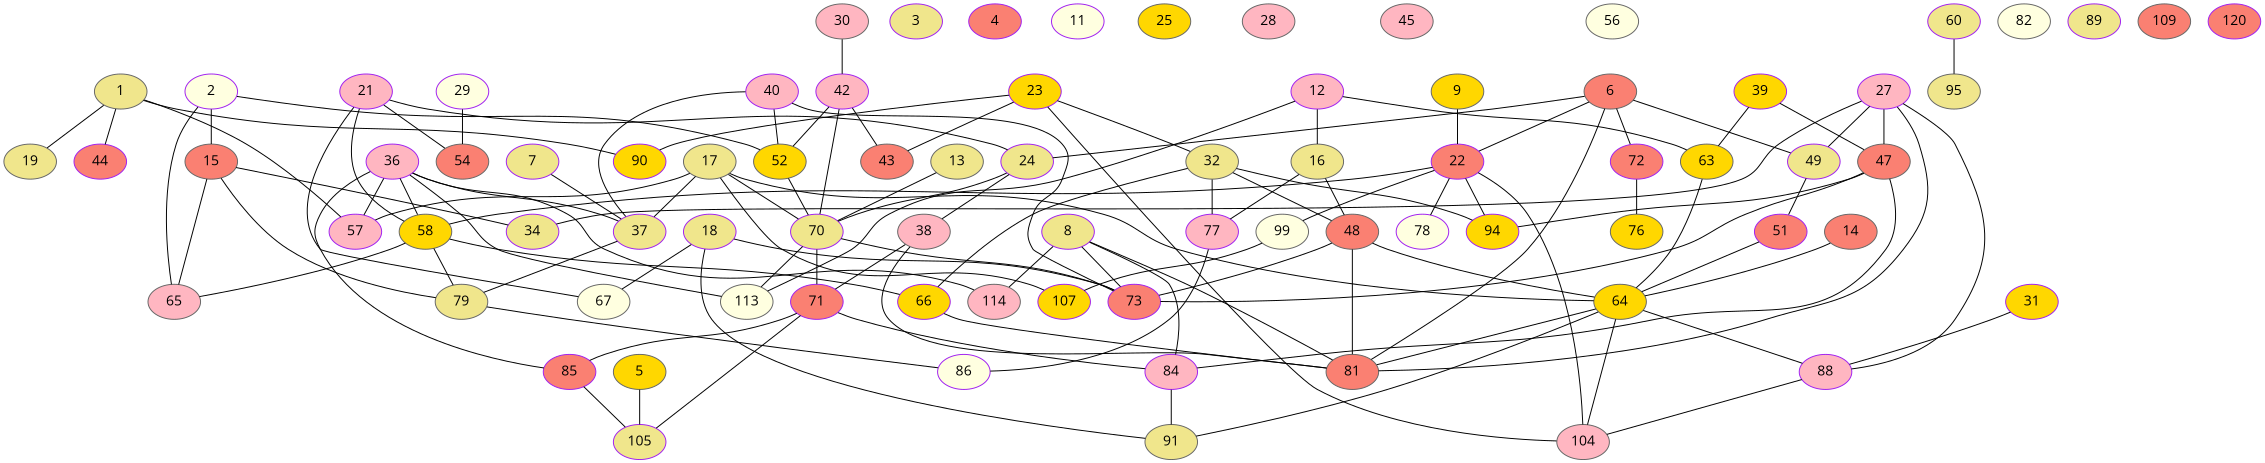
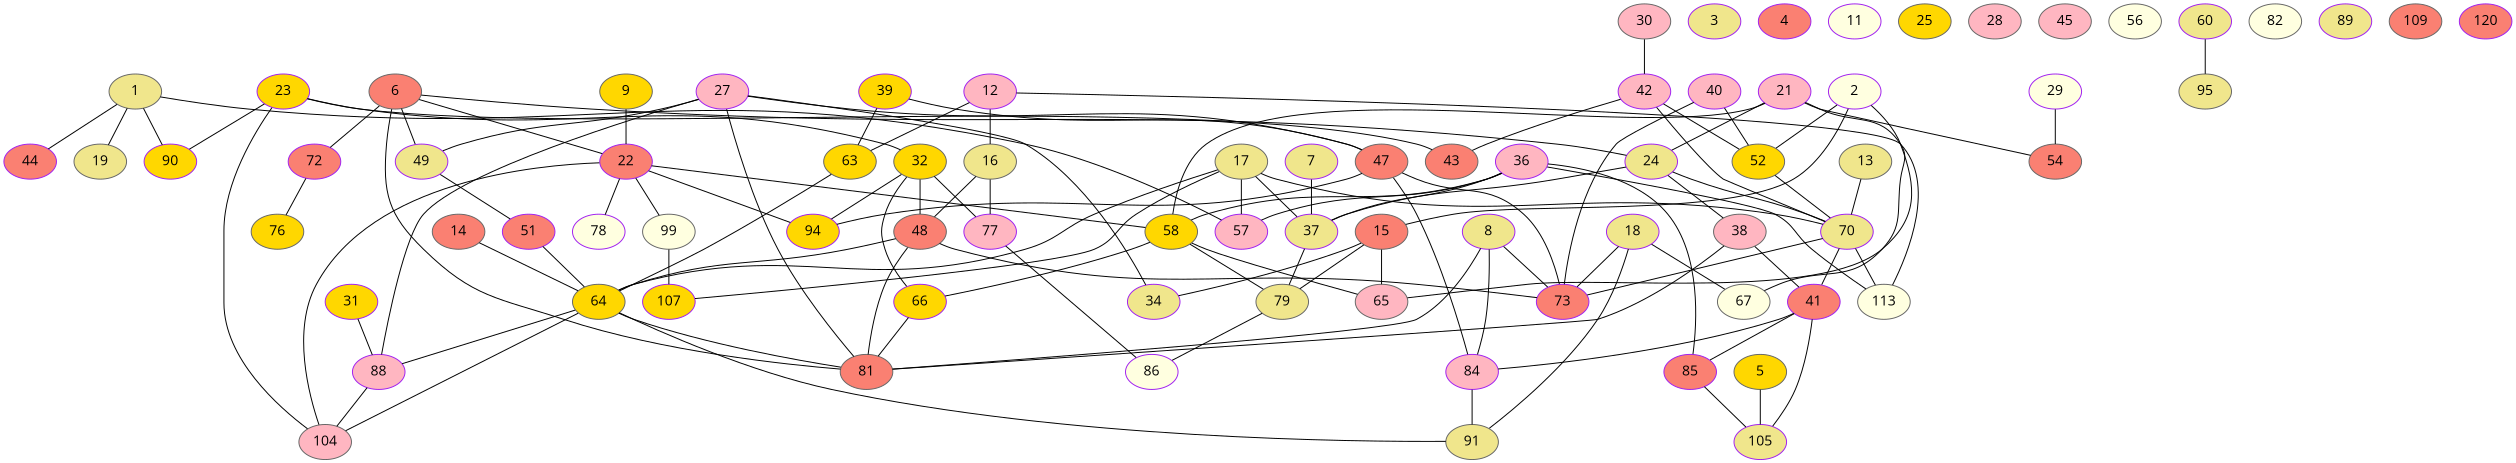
(642, 114) -> (1493, 188)
(1212, 162) -> (920, 162)
(817, 302) -> (1814, 302)
(994, 302) -> none
